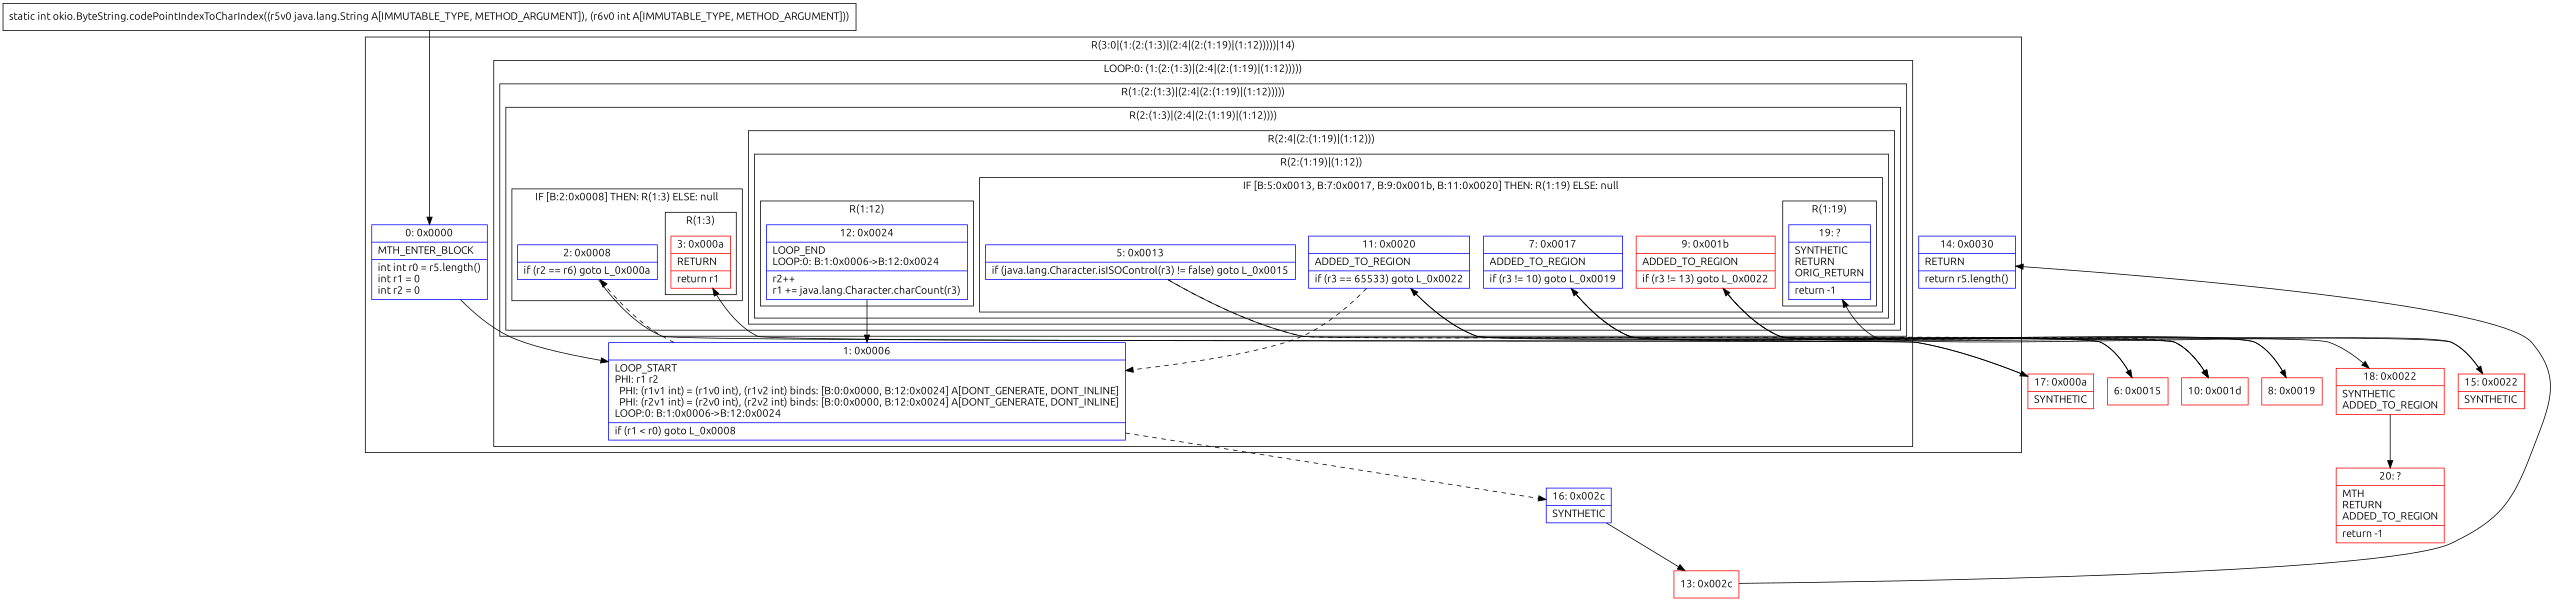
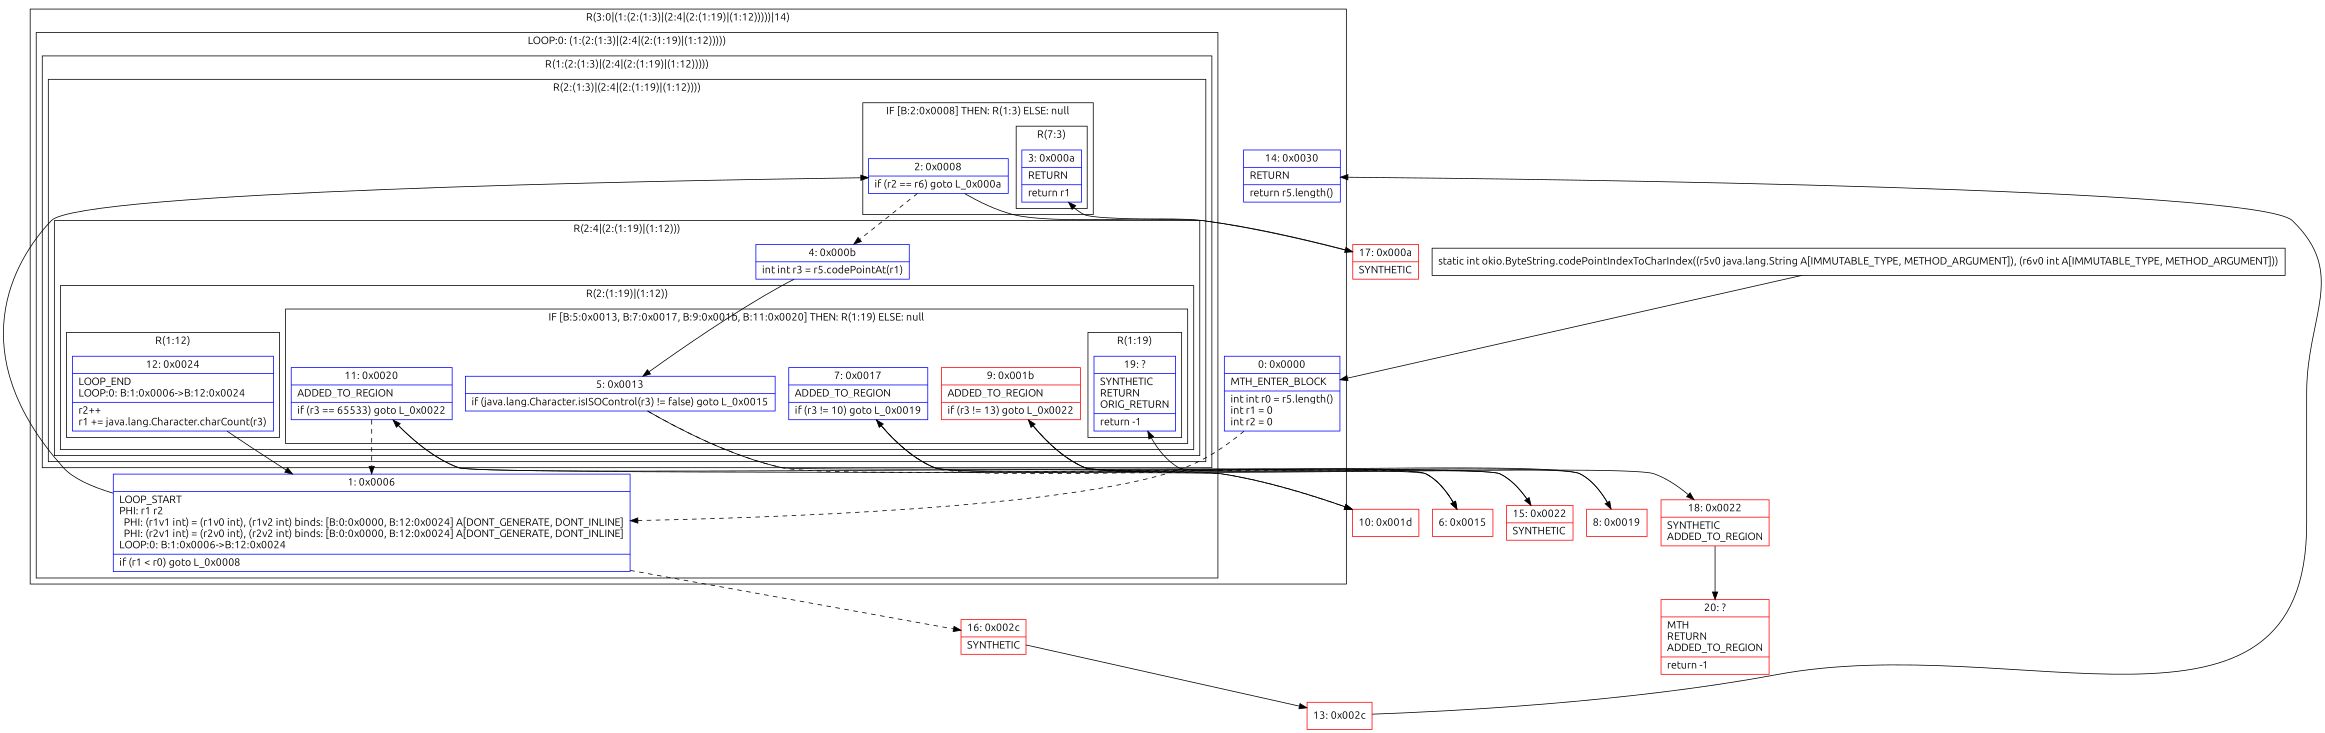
(701, 221) -> (1052, 135)
(701, 262) -> (1052, 176)
none -> (833, 262)
(637, 318) -> (289, 194)
(1961, 339) -> (1238, 470)
(525, 343) -> (948, 506)
(1579, 505) -> (993, 637)
